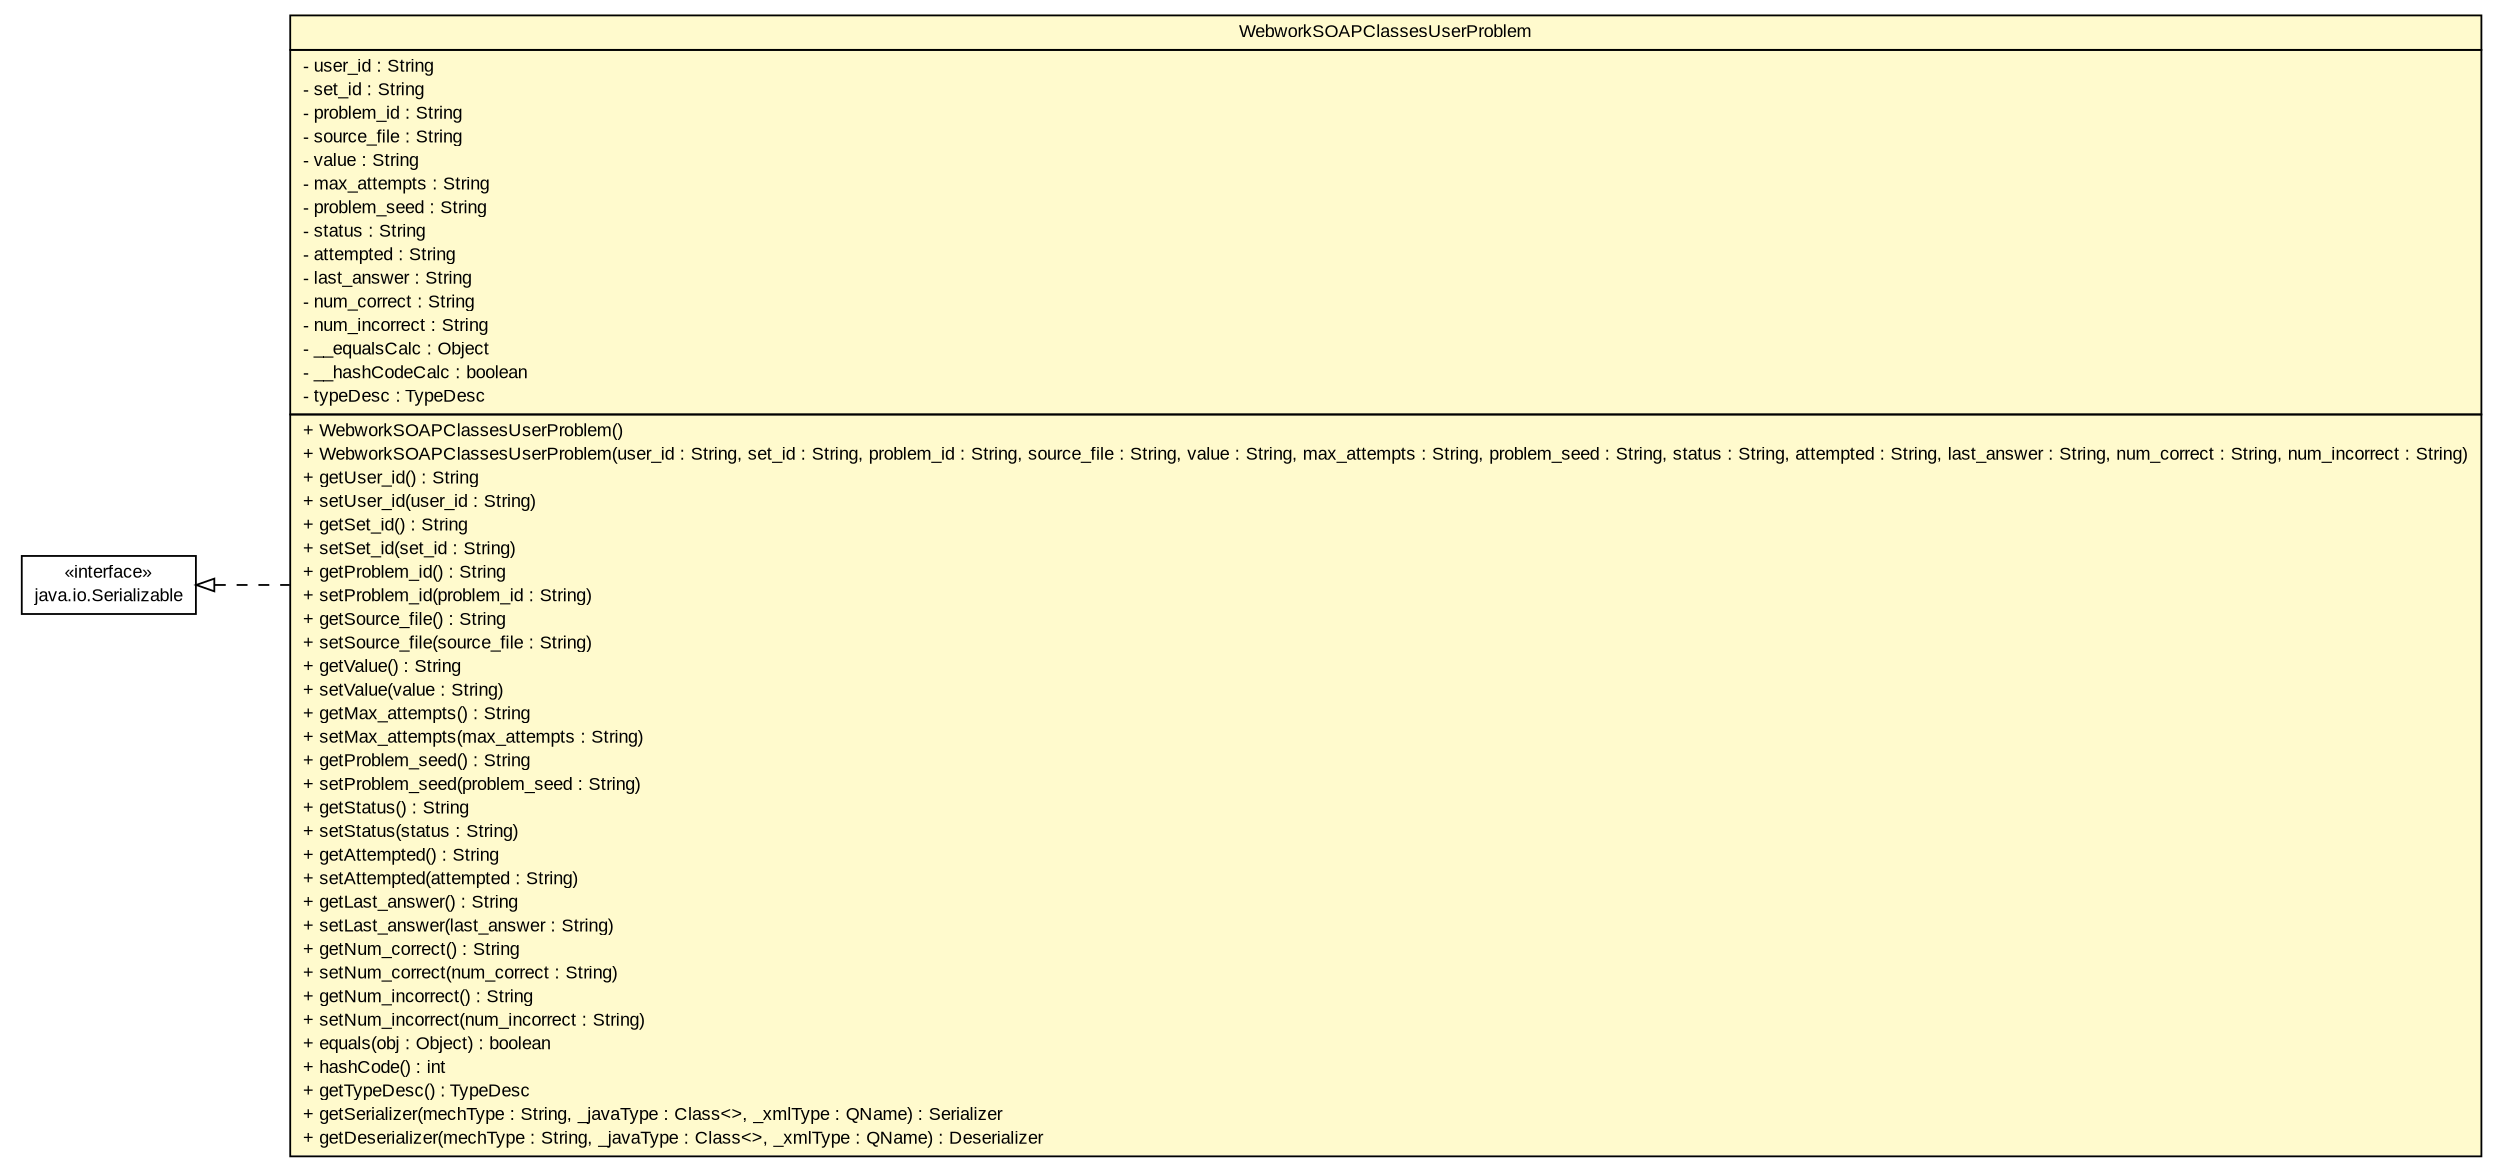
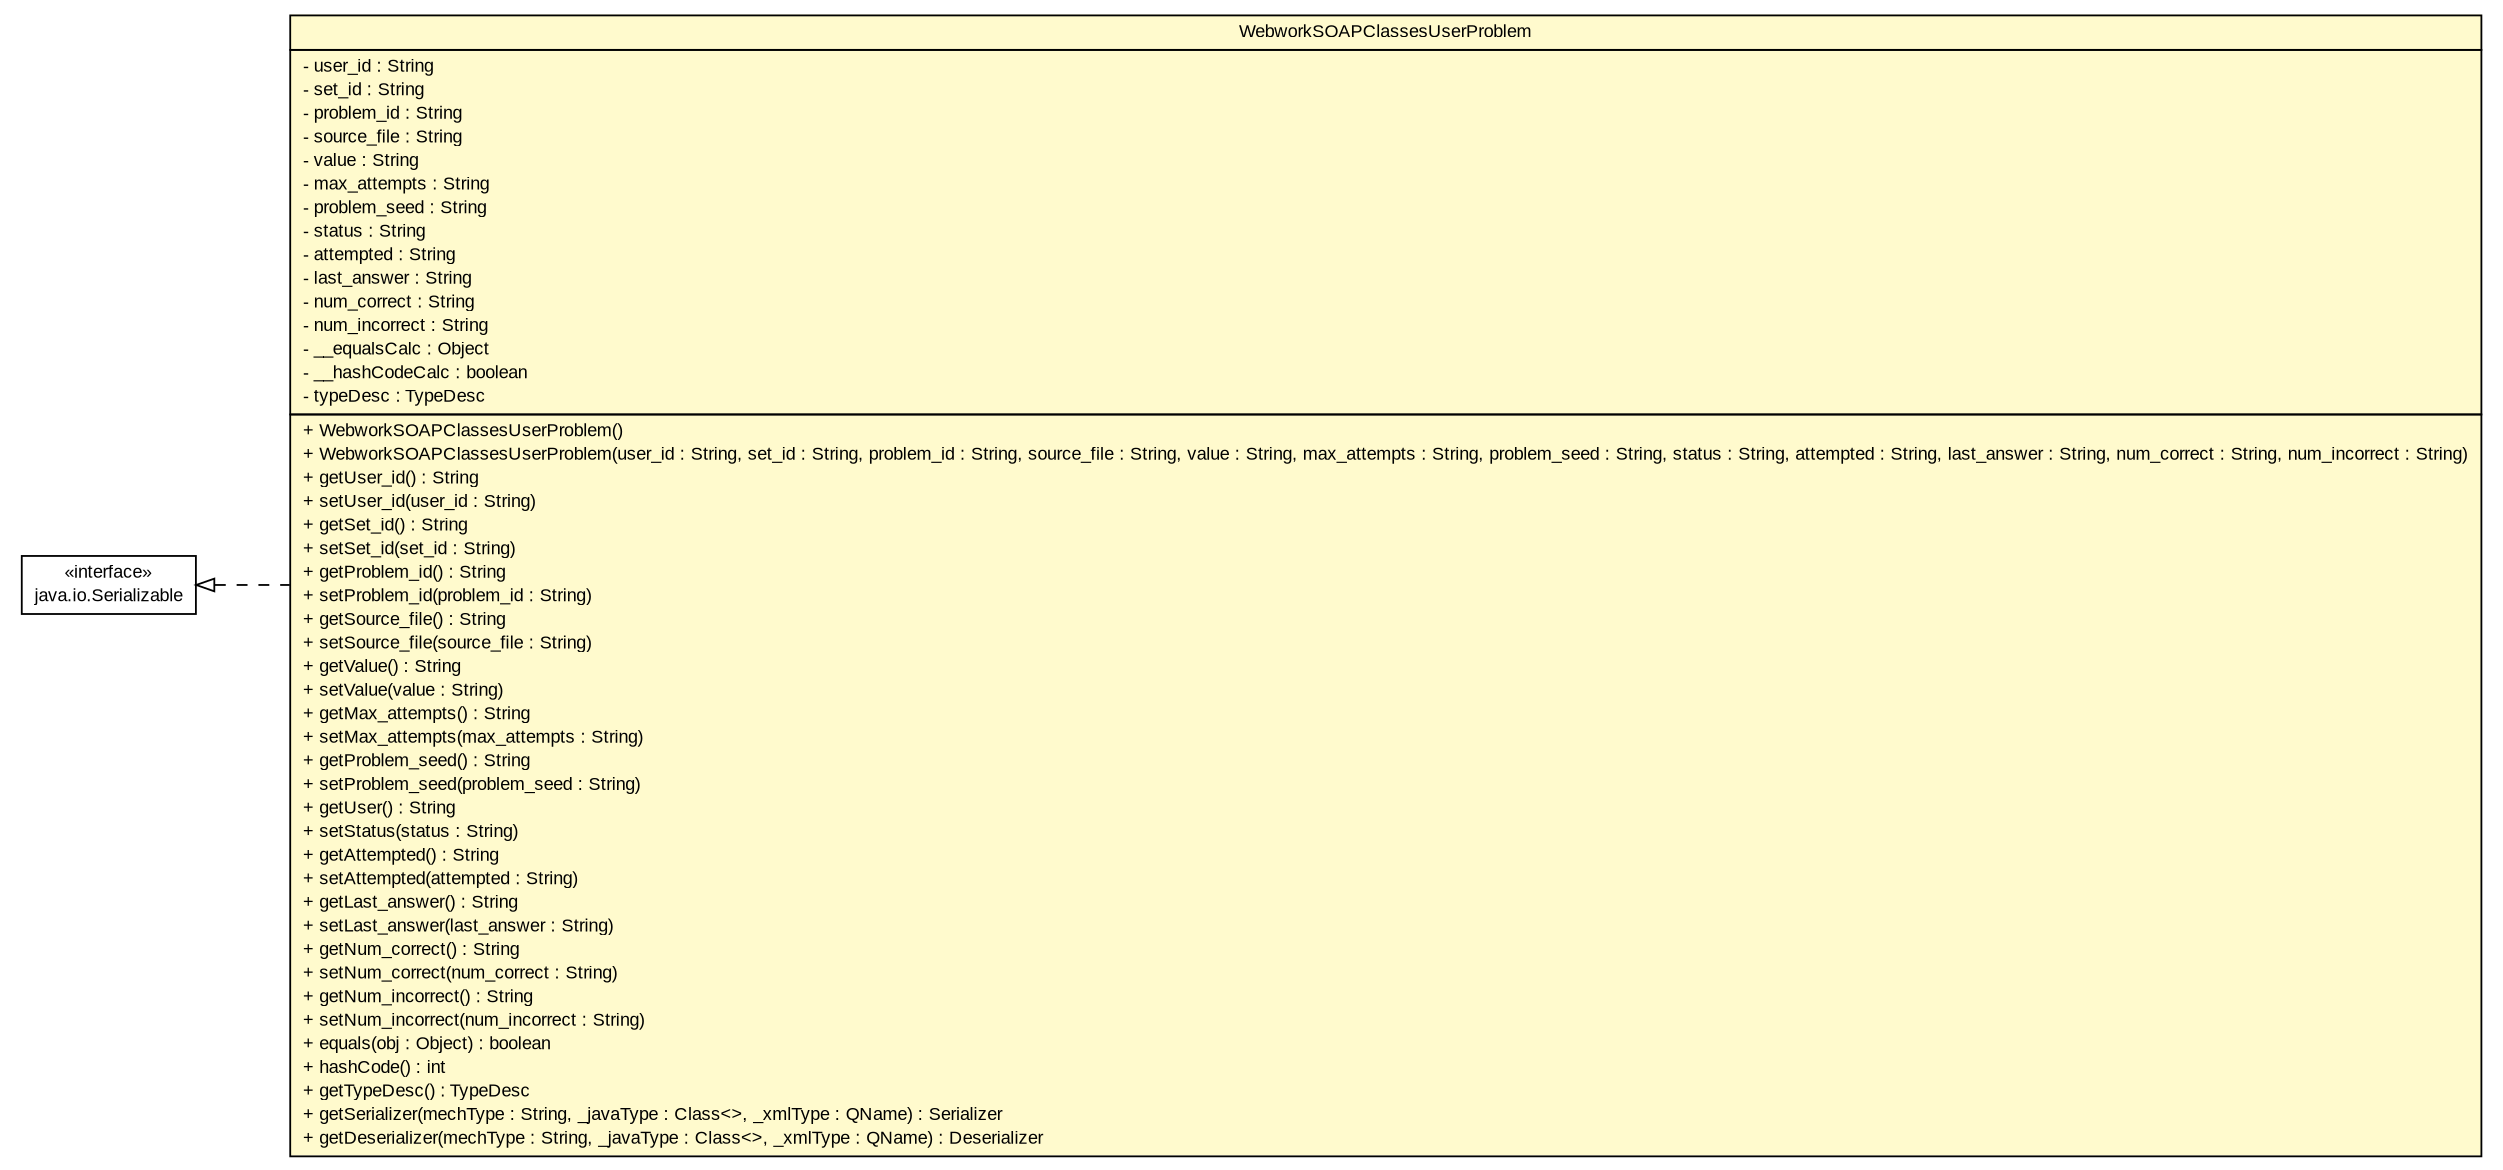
(386, 808) -> (380, 808)
